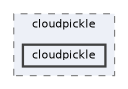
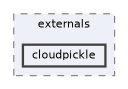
(64, 25) -> (64, 25)
